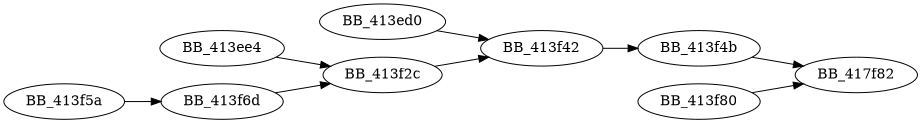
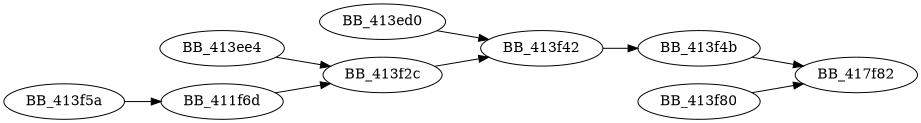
(222, 102) -> (222, 102)
